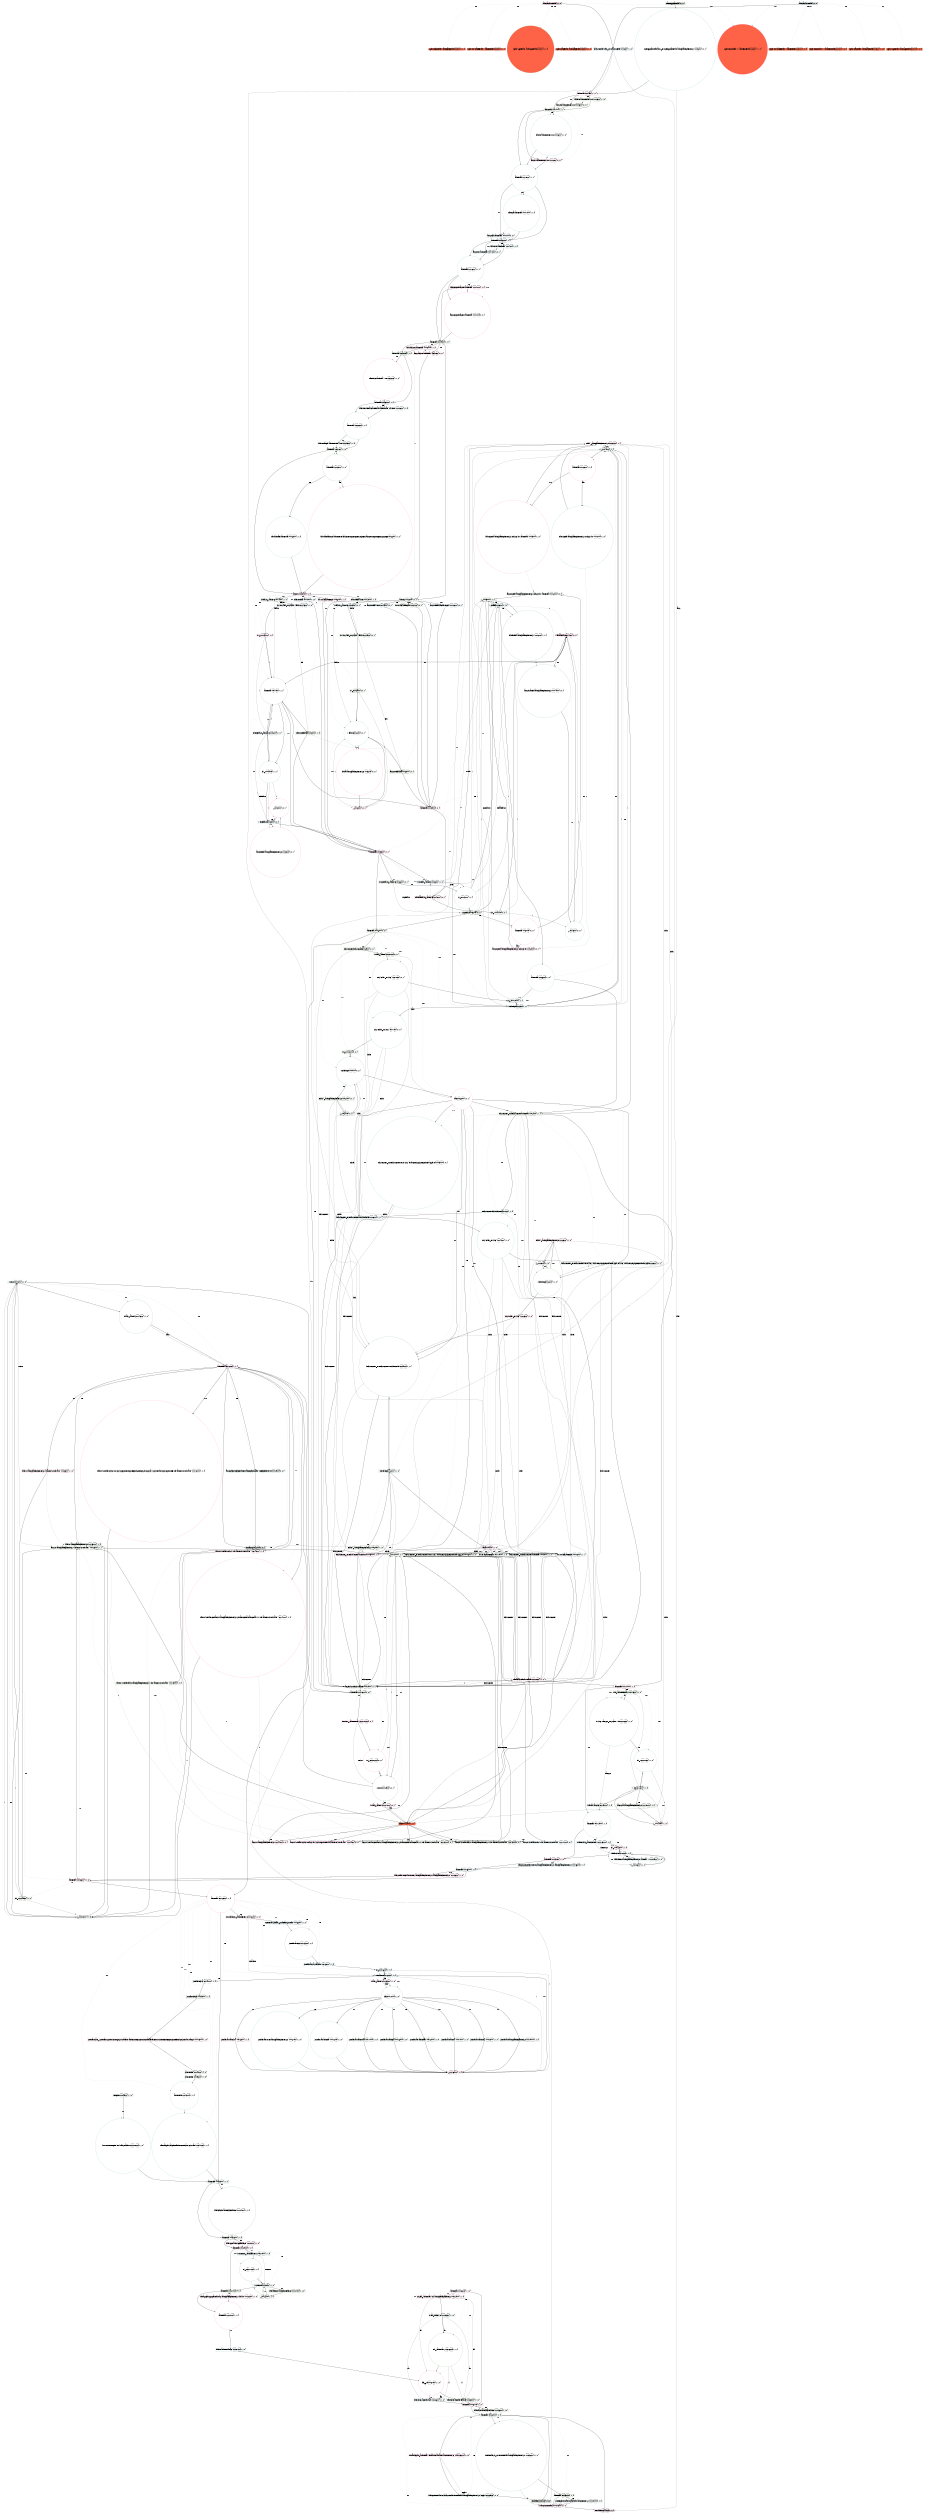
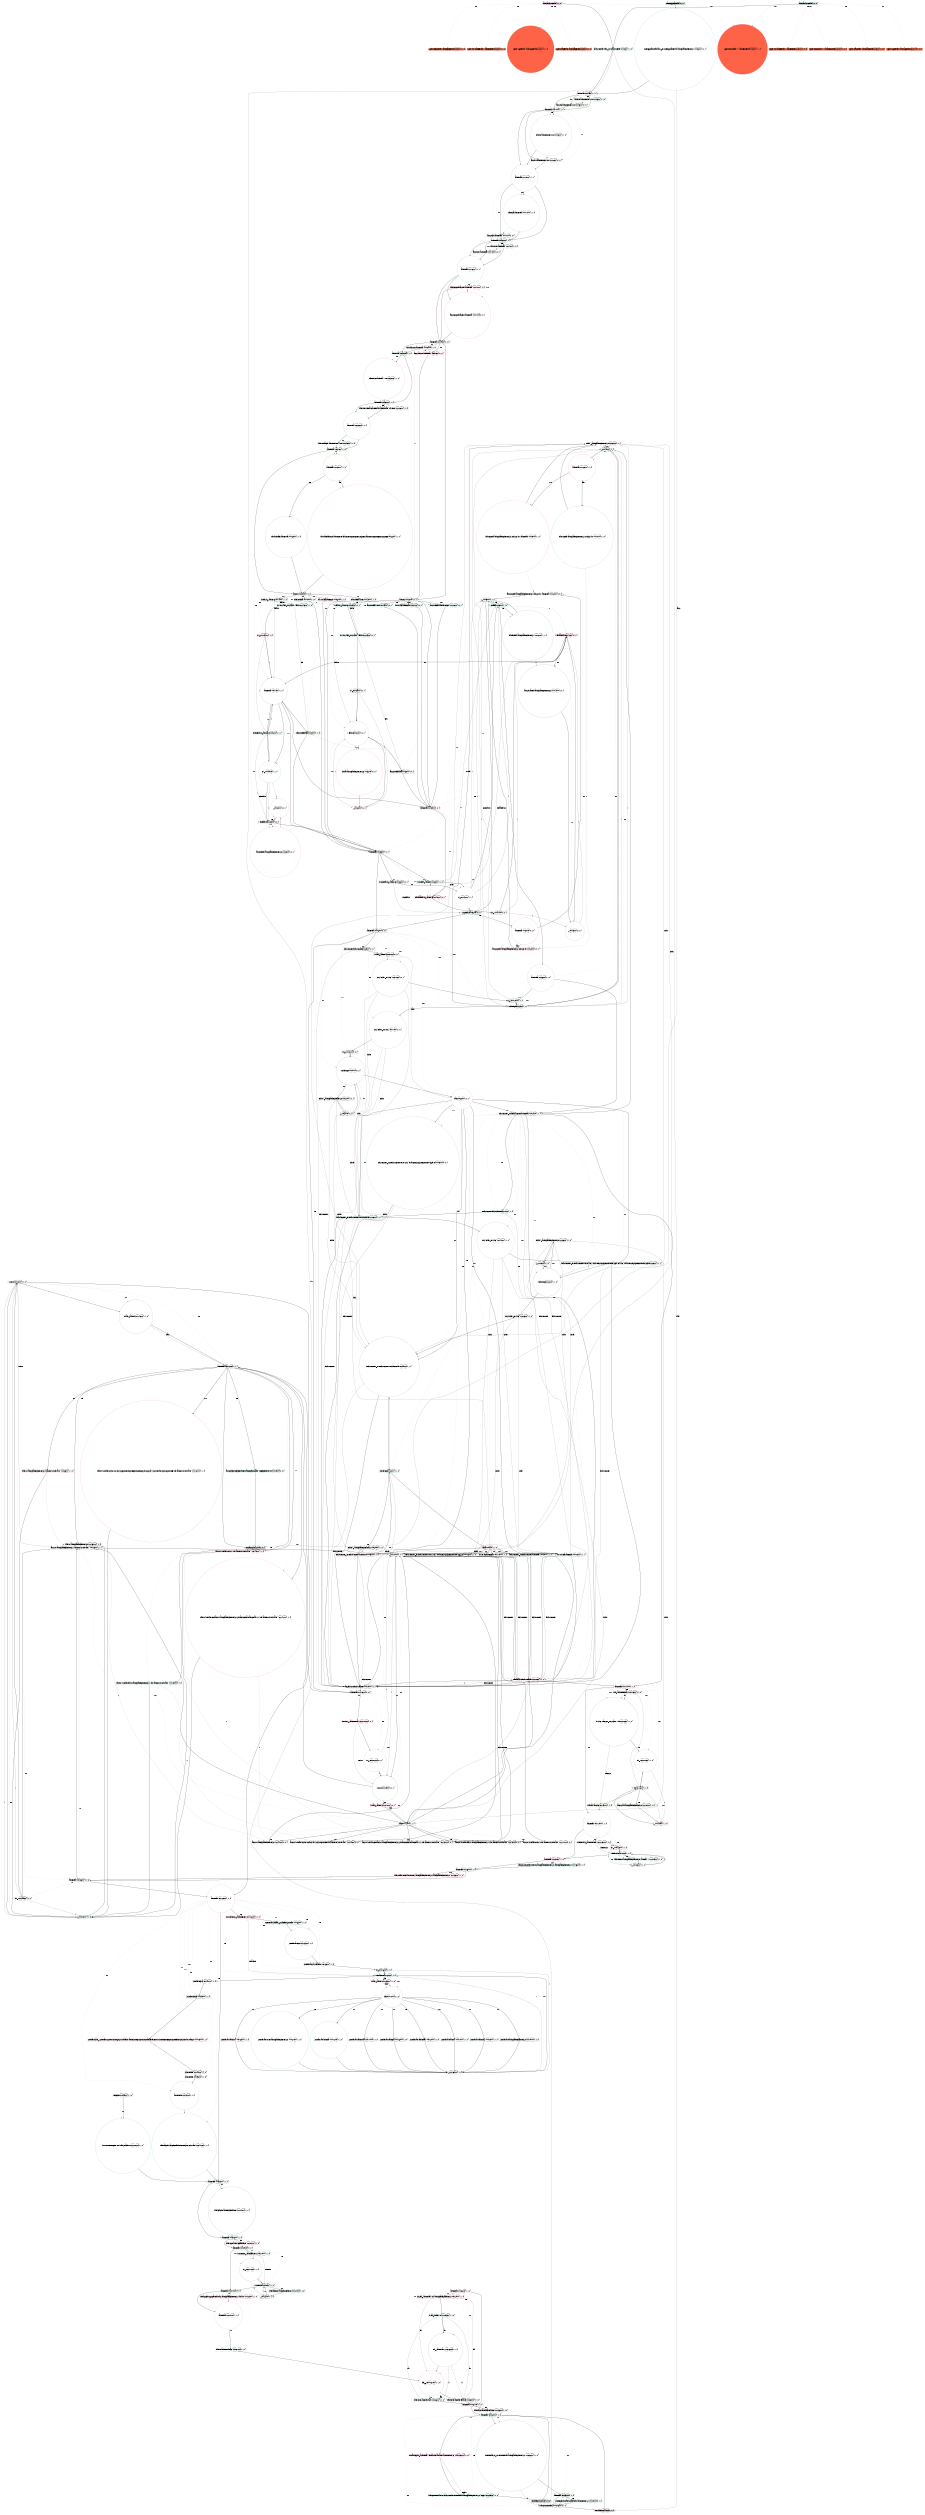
(407, 1824) -> (407, 1824)
